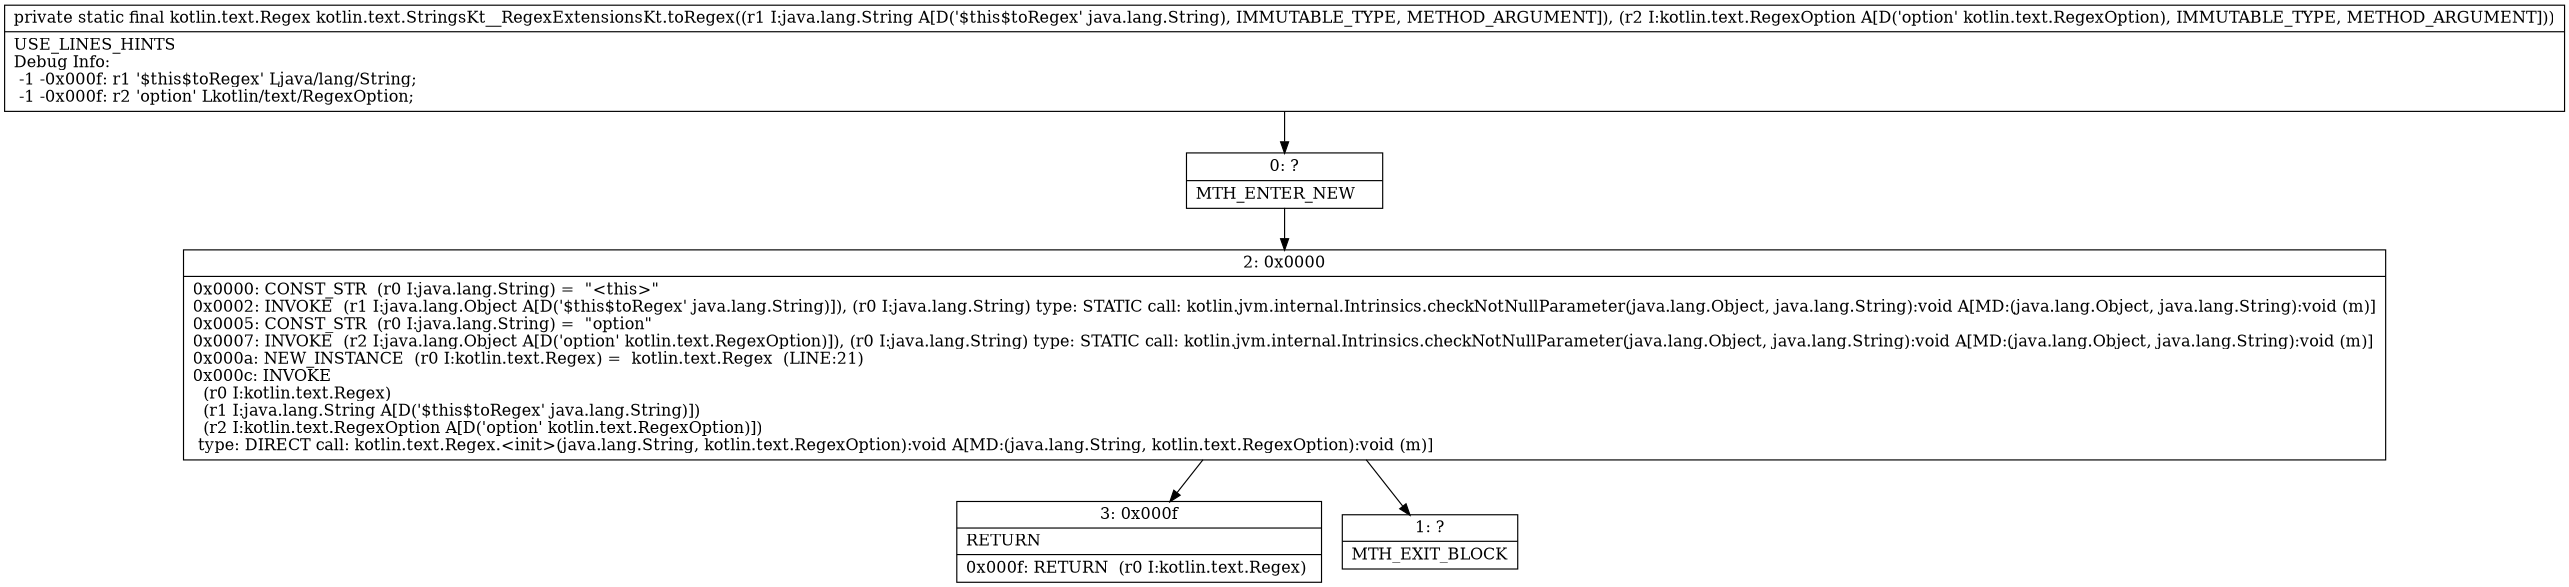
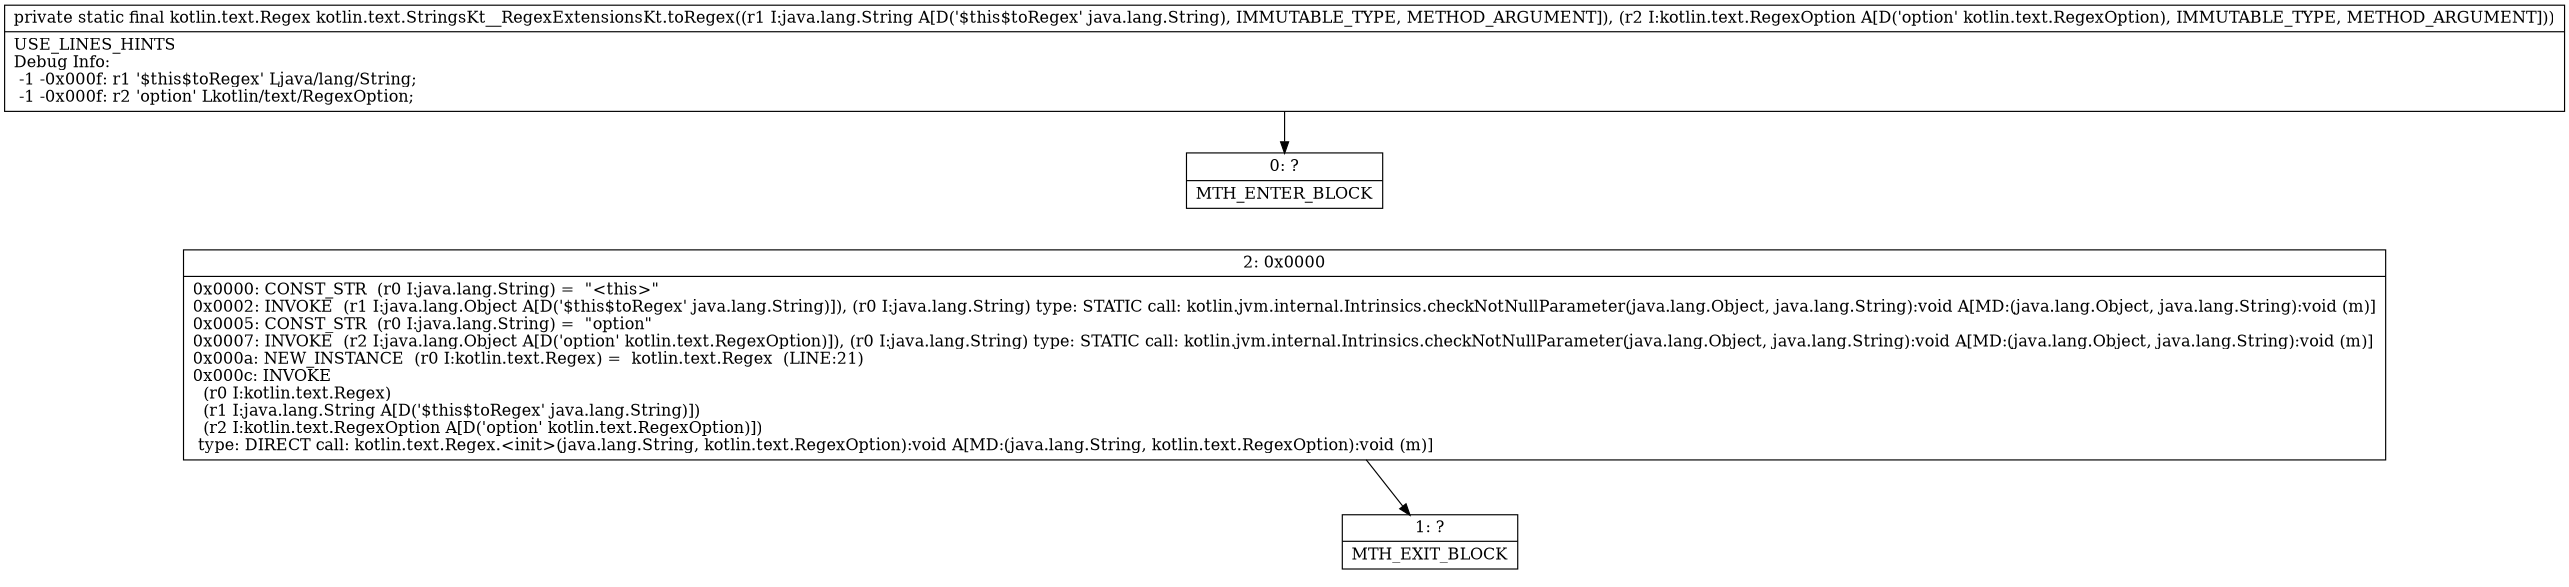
(1276, 194) -> (1285, 194)
(1285, 223) -> none
(1139, 542) -> none
